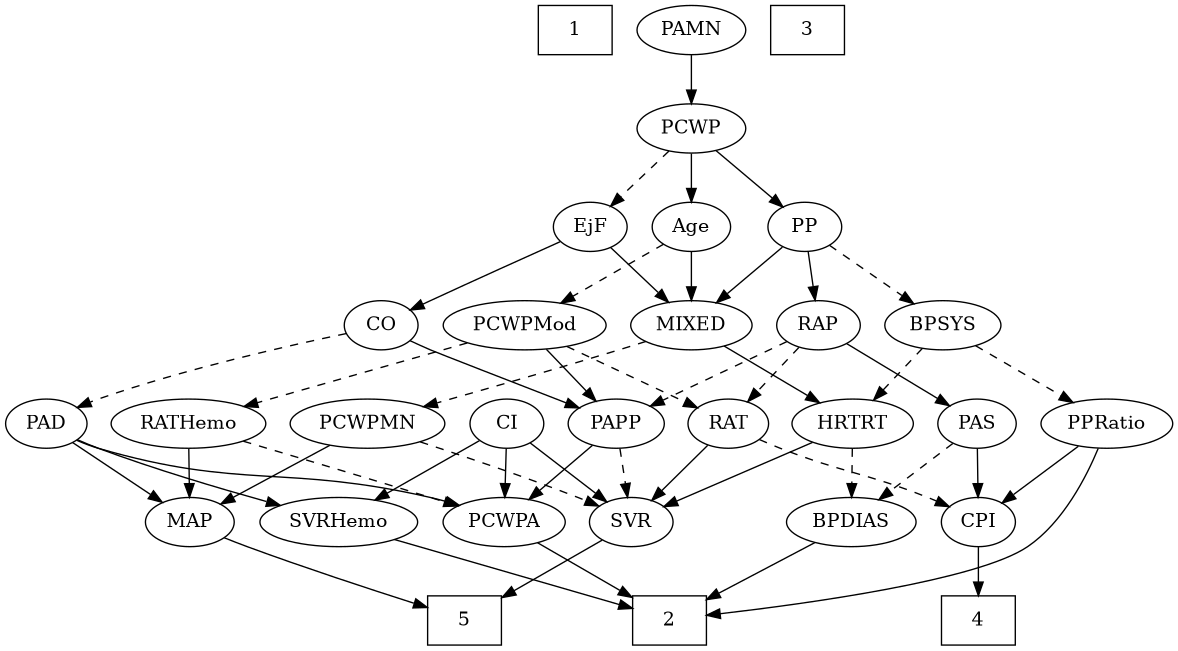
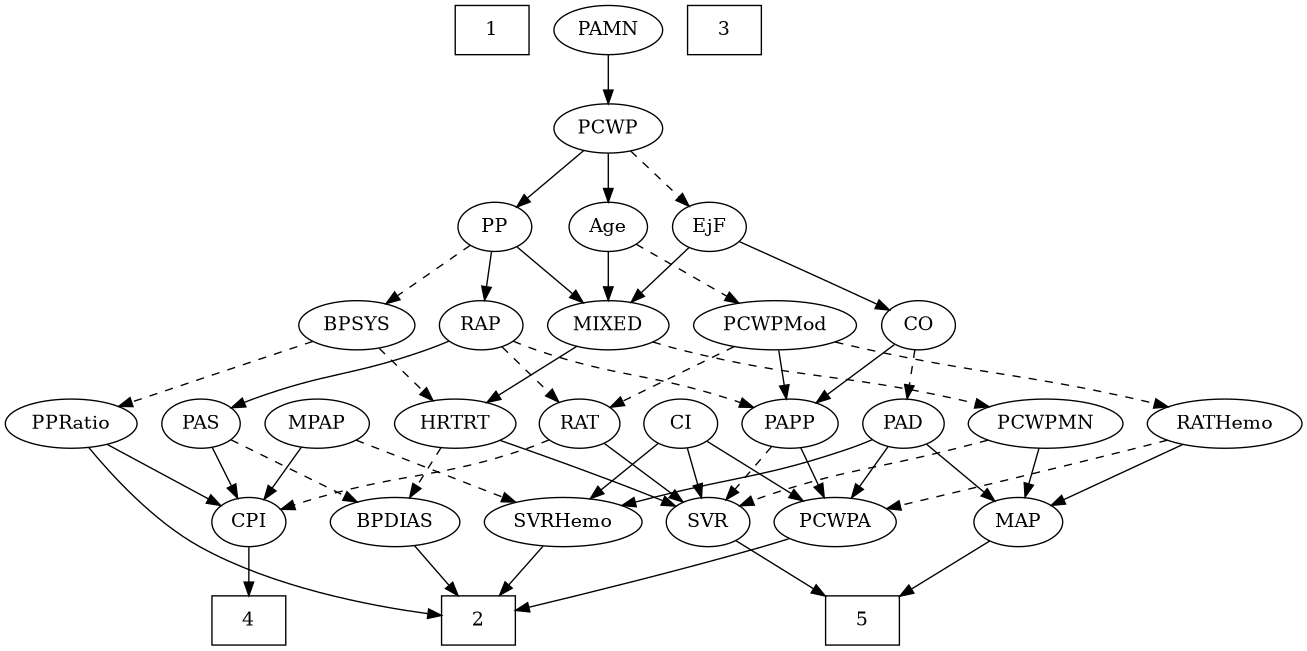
none -> (317, 424)
